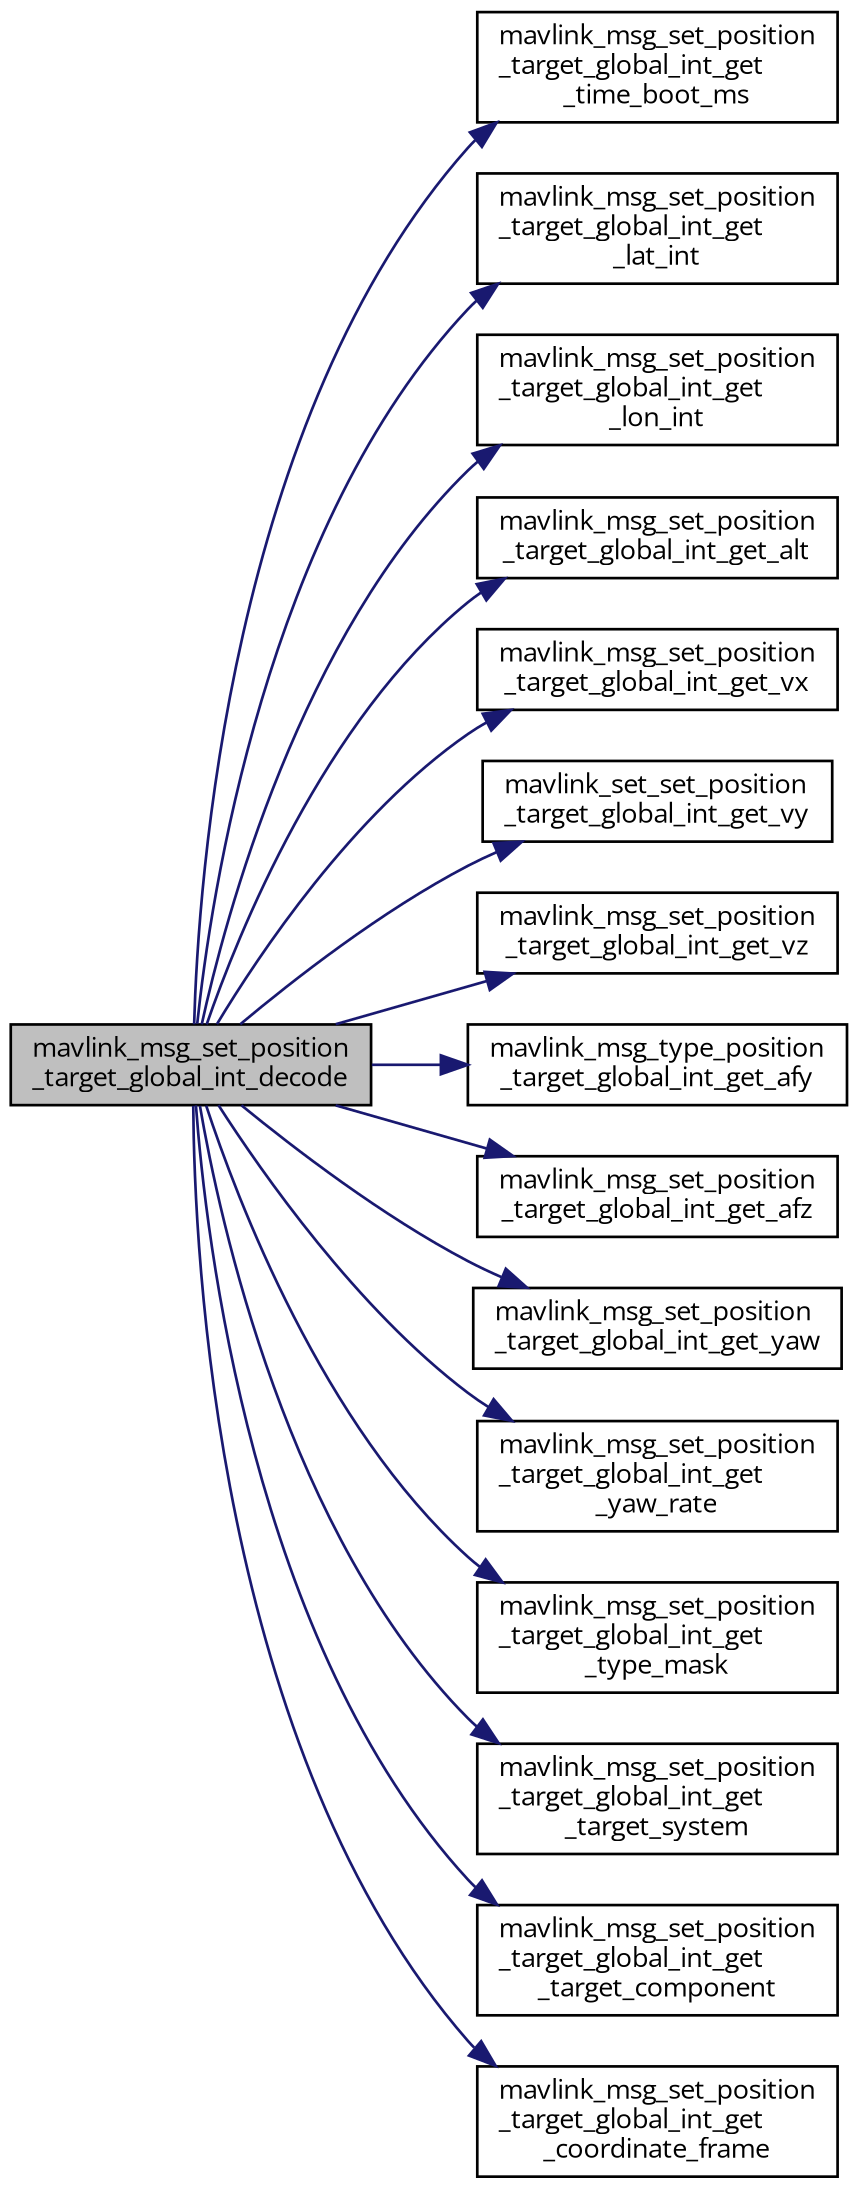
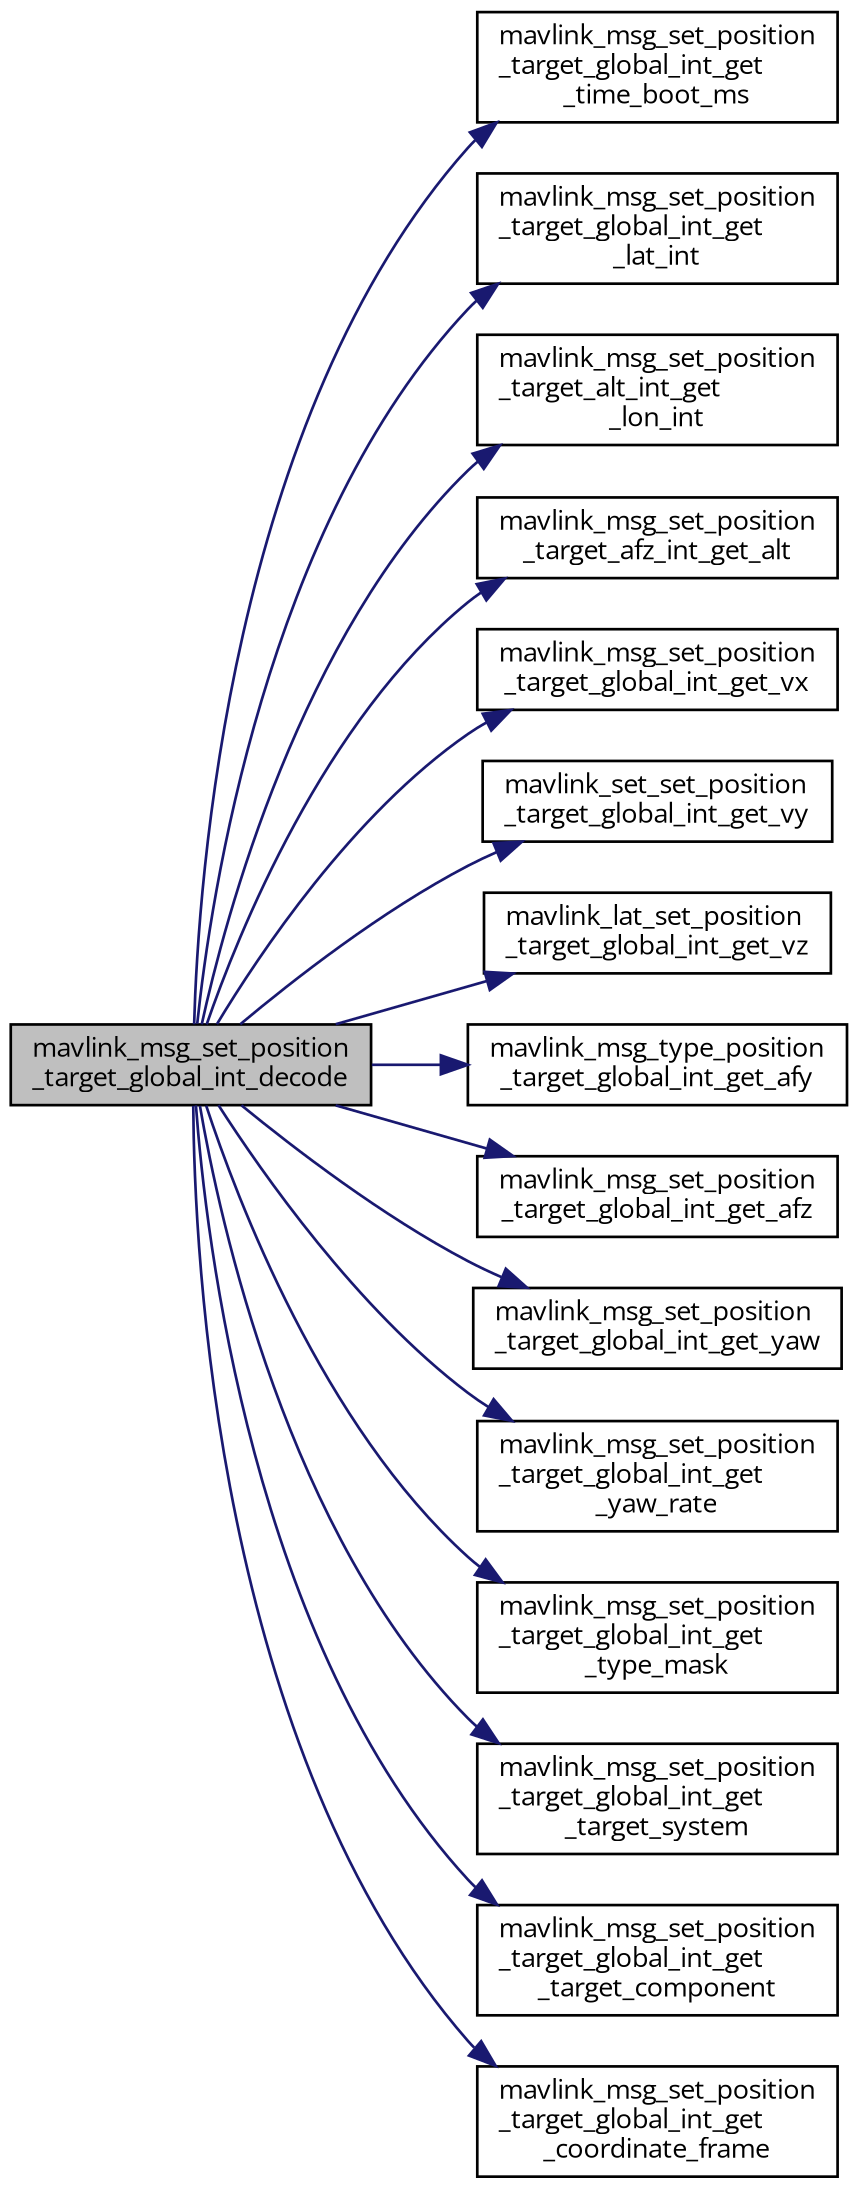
(657, 390) -> (657, 390)
(657, 538) -> (657, 538)
(657, 933) -> (657, 933)
